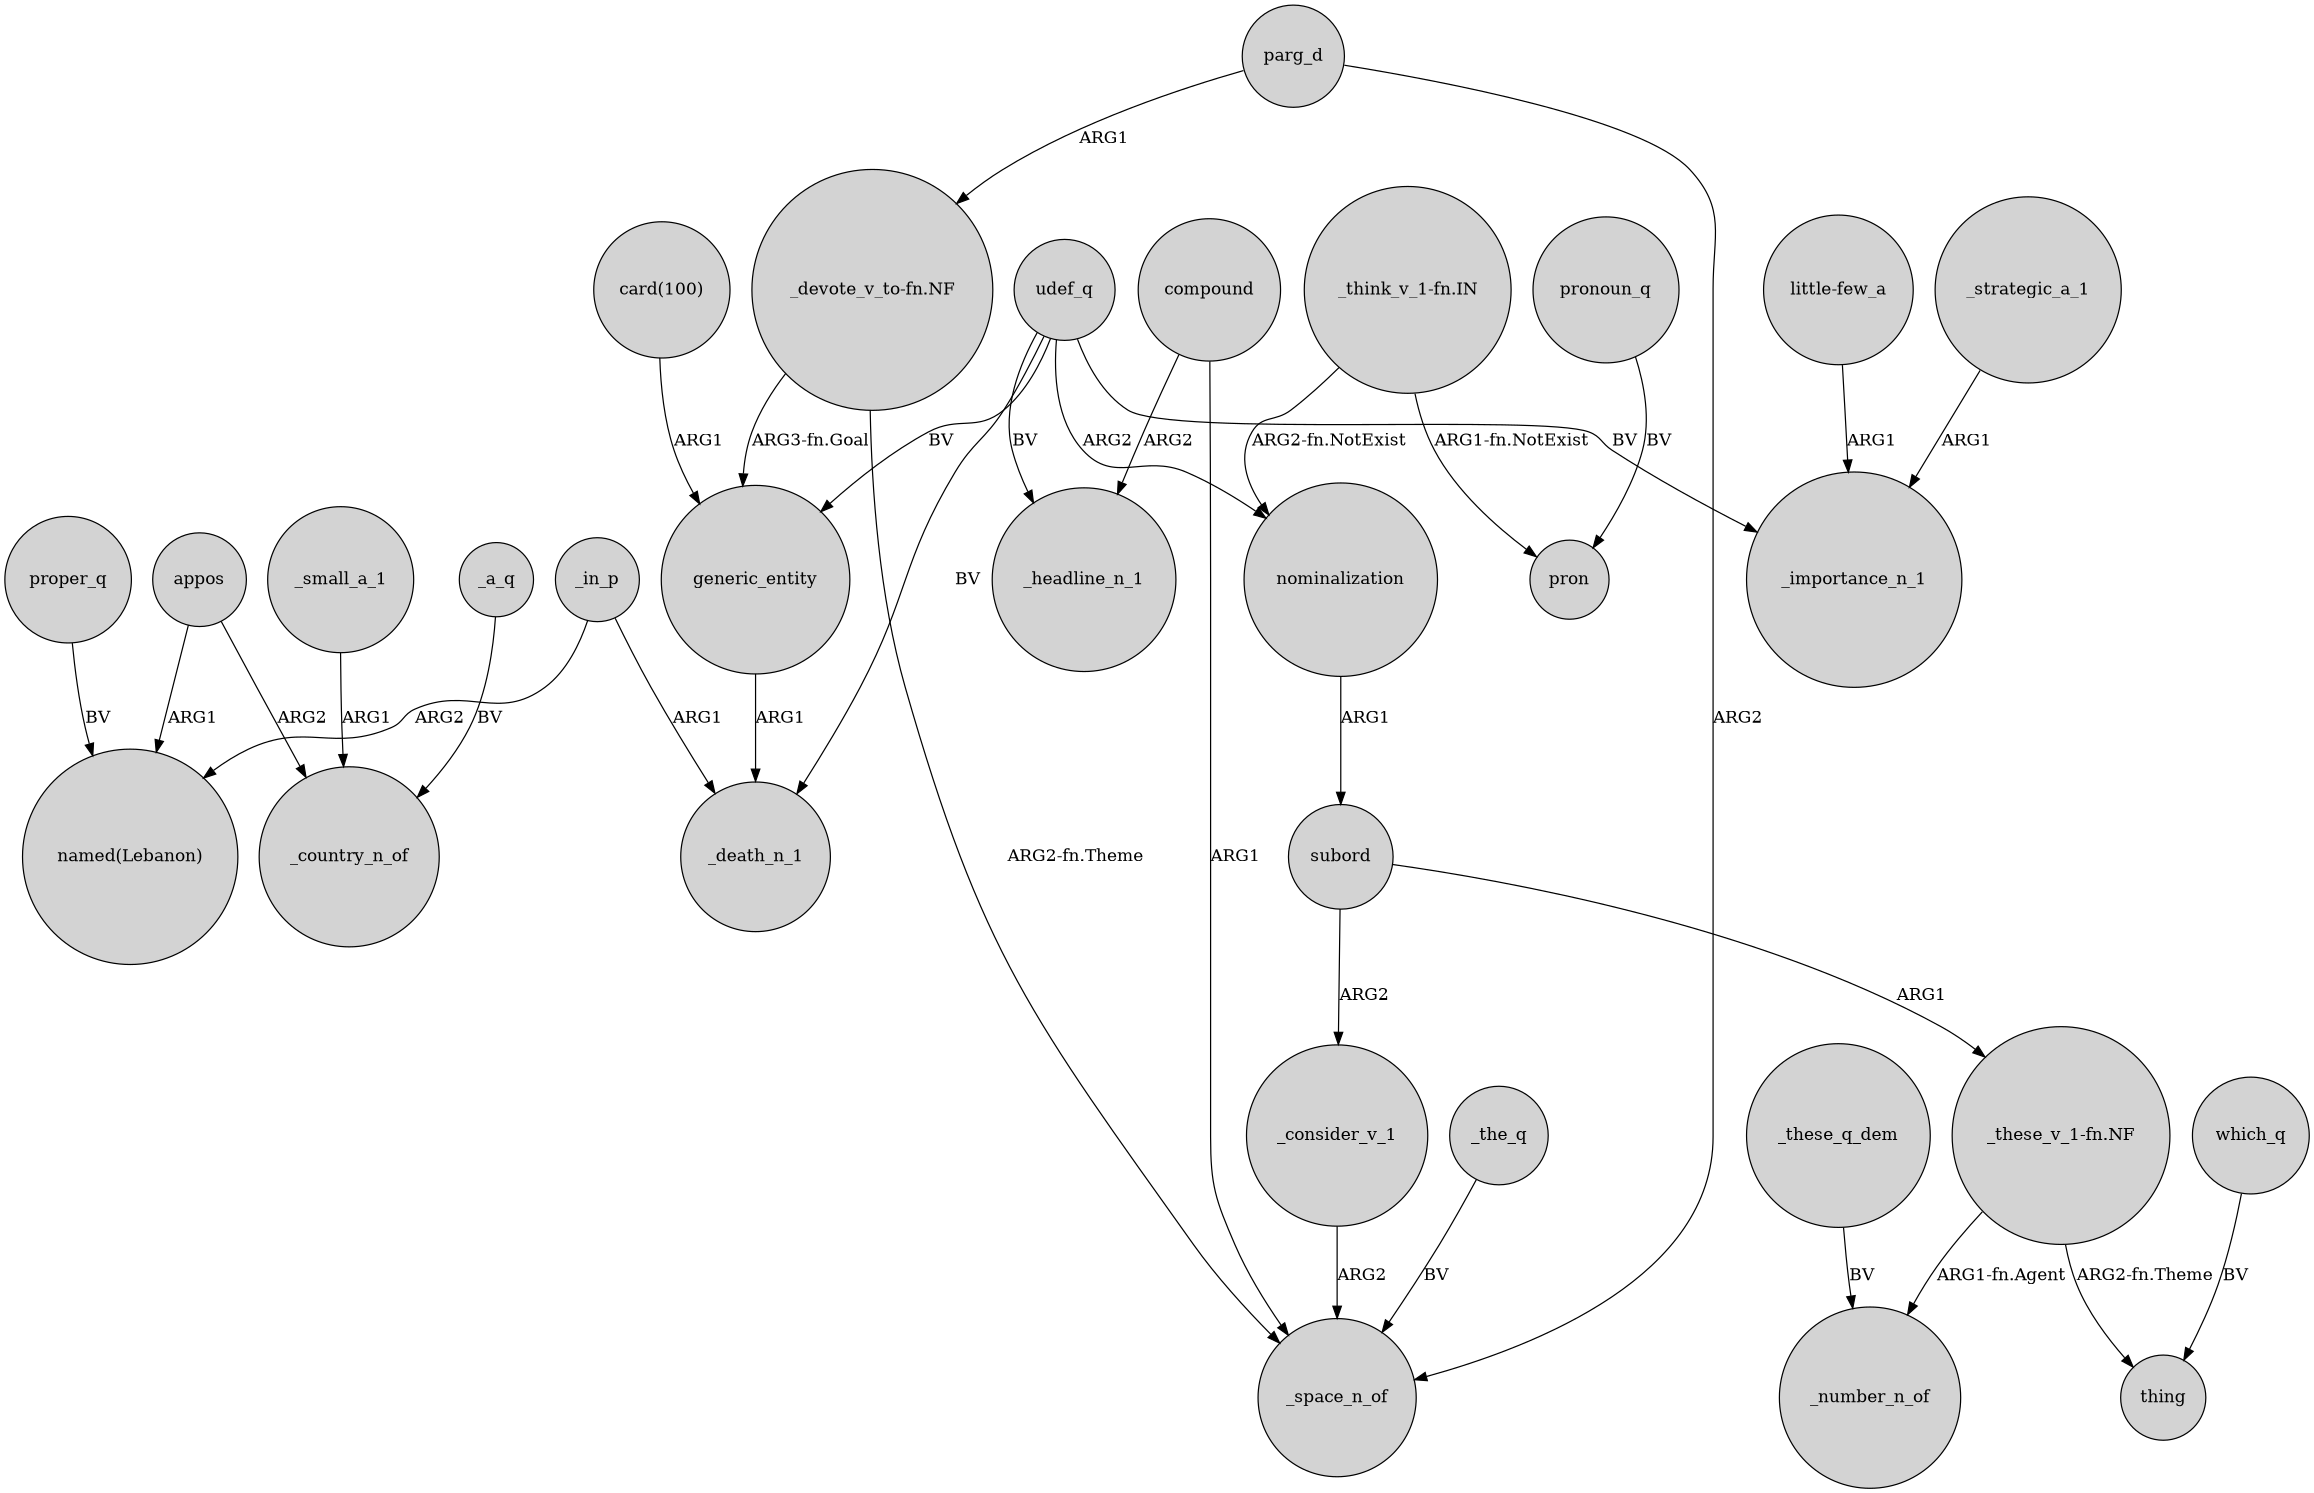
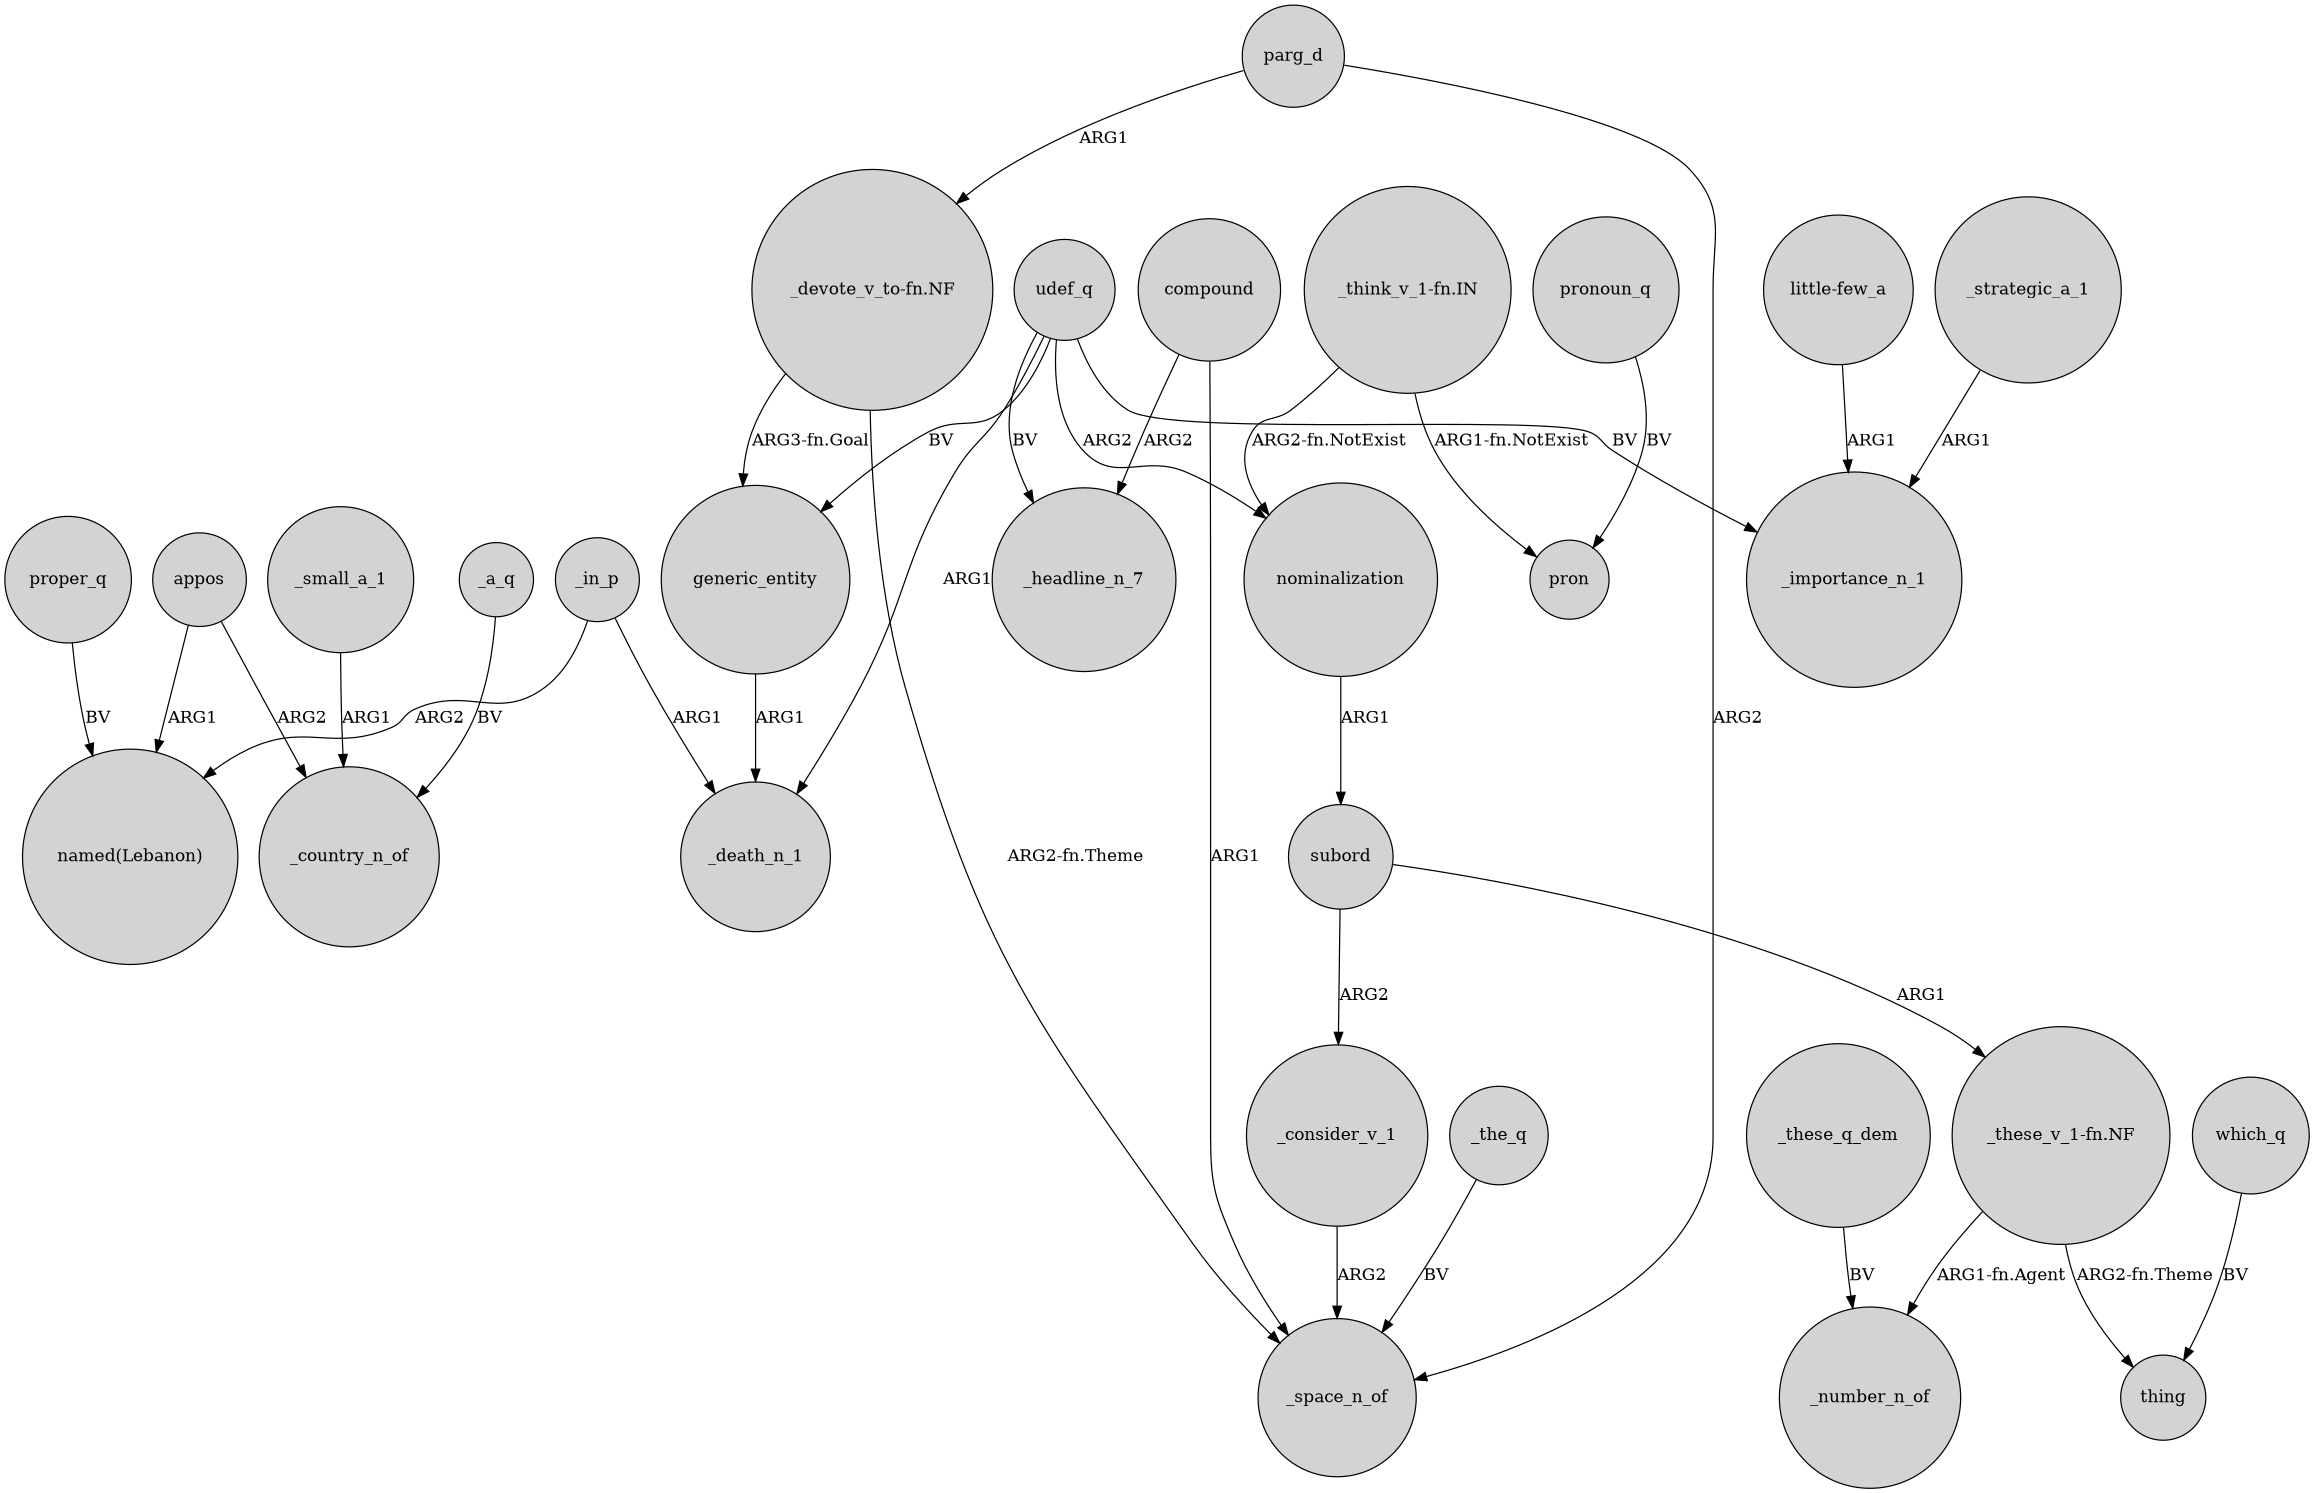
(662, 290) -> none
(968, 580) -> (968, 580)
(1084, 580) -> (1084, 580)
